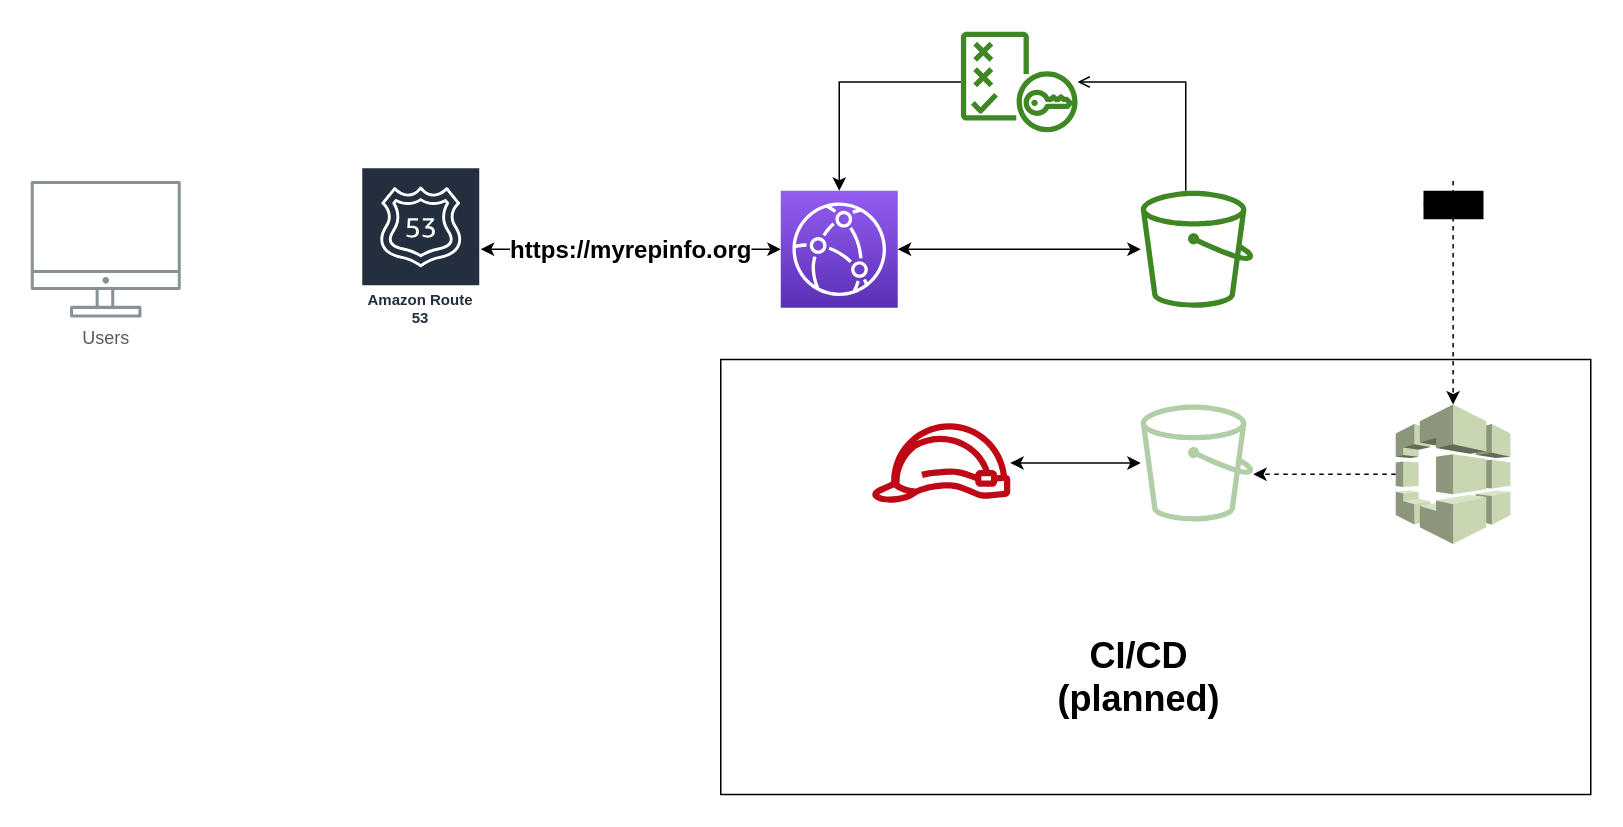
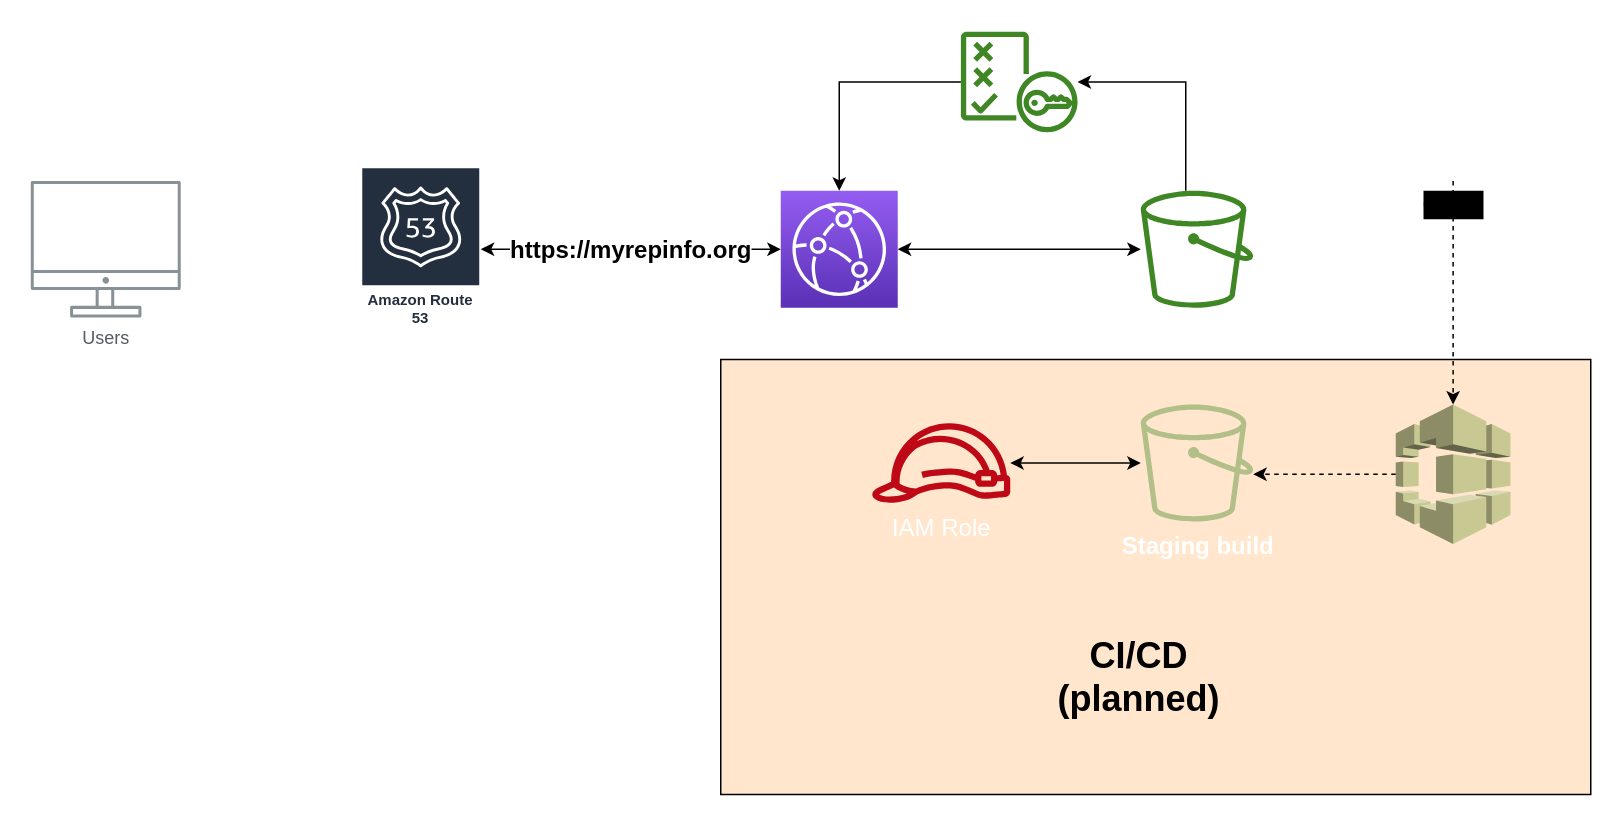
(1086, 82) -> (1089, 82)
(1156, 577) -> (1156, 577)
